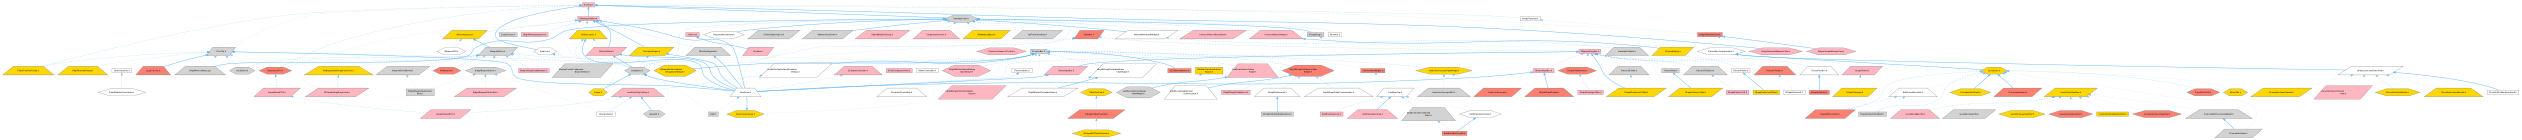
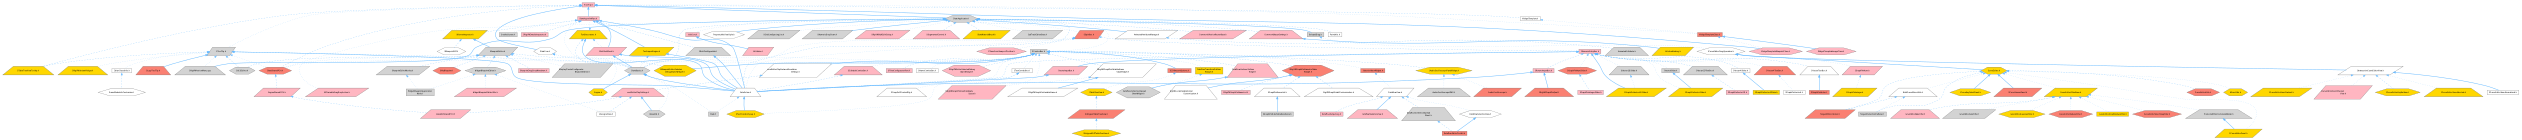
(587, 26) -> (590, 26)
(1156, 63) -> (1139, 82)
(339, 71) -> none
(747, 102) -> (744, 105)
(2239, 133) -> (2239, 133)
